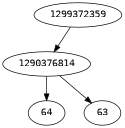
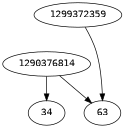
(64, 37) -> (98, 59)
(47, 113) -> (47, 113)
